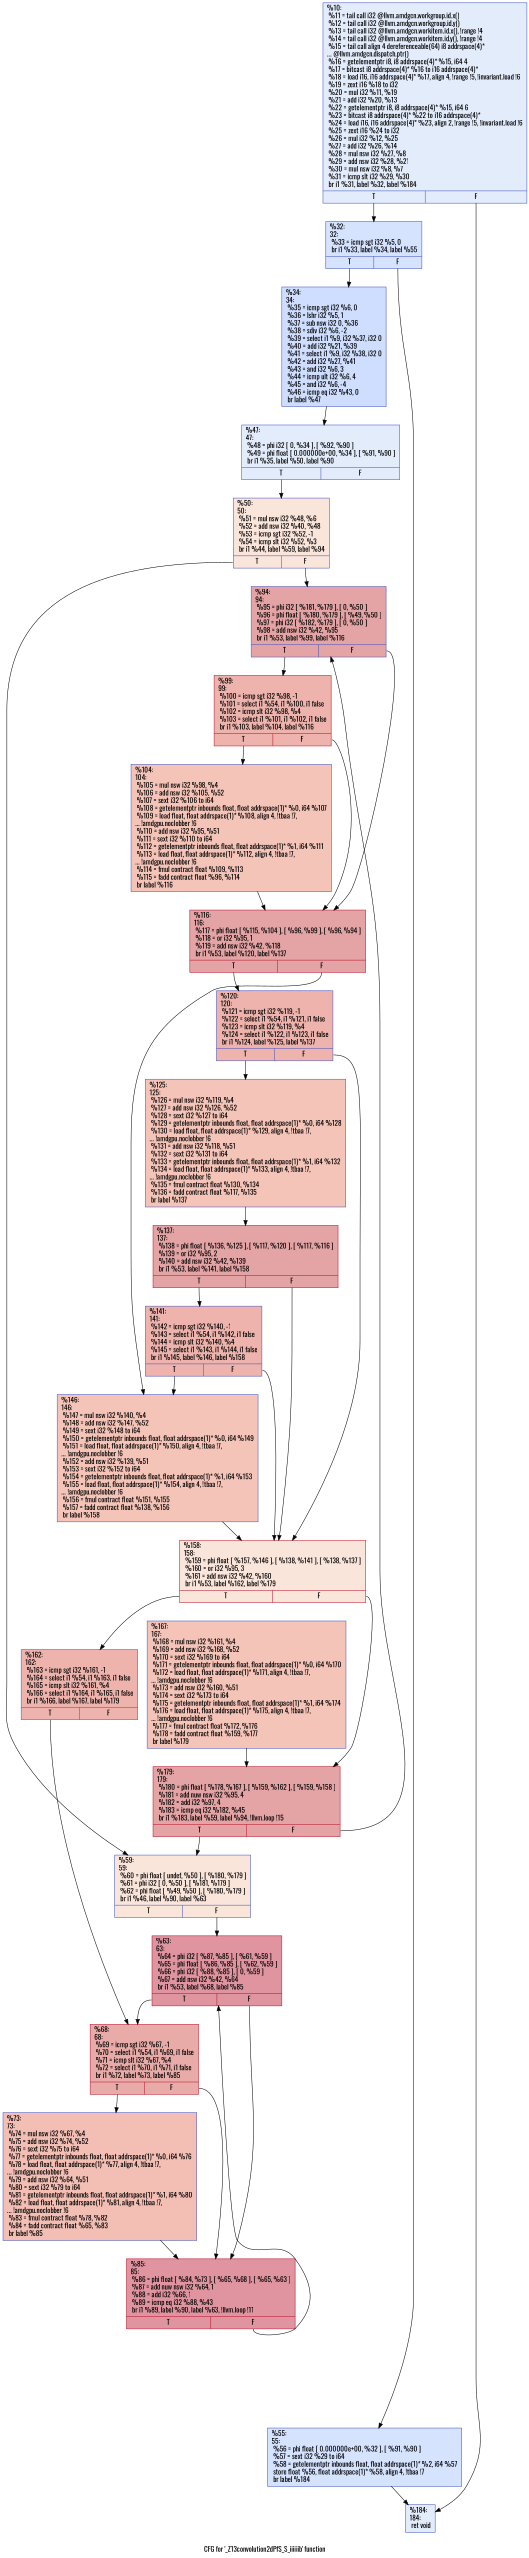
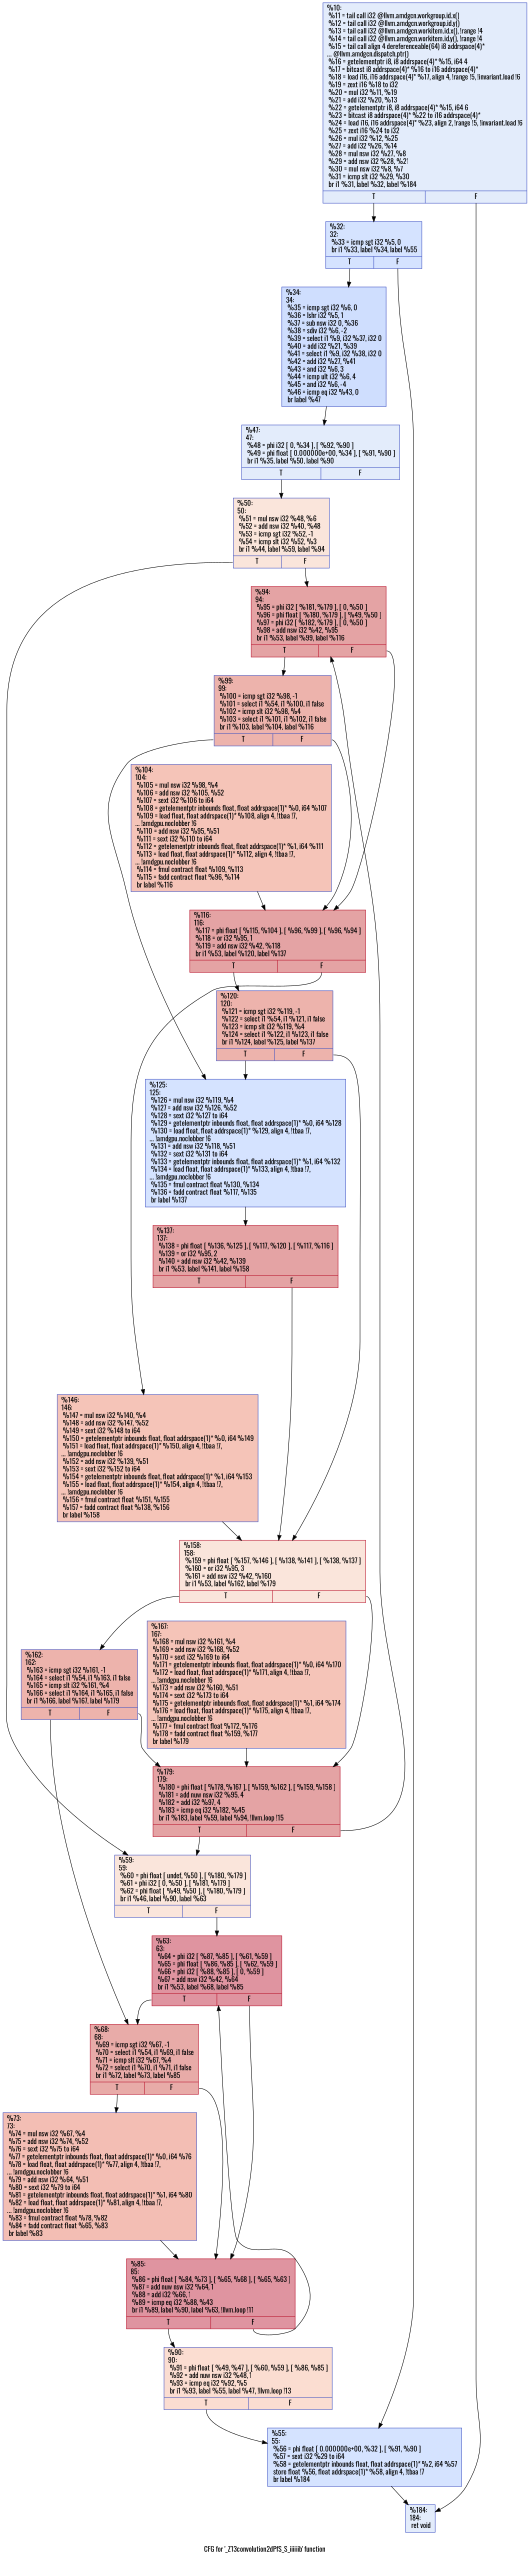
(319, 622) -> (319, 622)
(273, 711) -> (273, 711)
(243, 753) -> (123, 879)
(246, 1143) -> (246, 1143)
(204, 1341) -> none
none -> (141, 1741)
(25, 2234) -> (25, 2234)
none -> (248, 2378)
